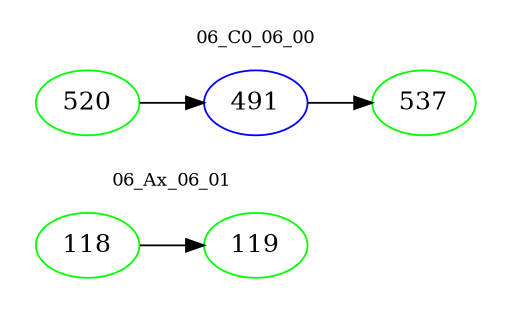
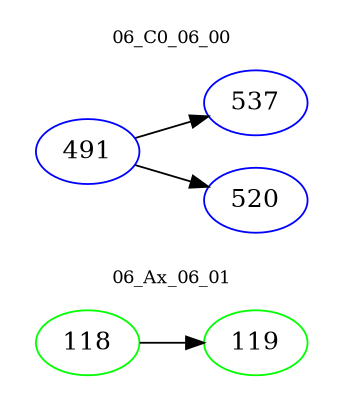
(88, 103) -> (256, 200)
(163, 103) -> (163, 173)
(424, 103) -> (256, 103)
